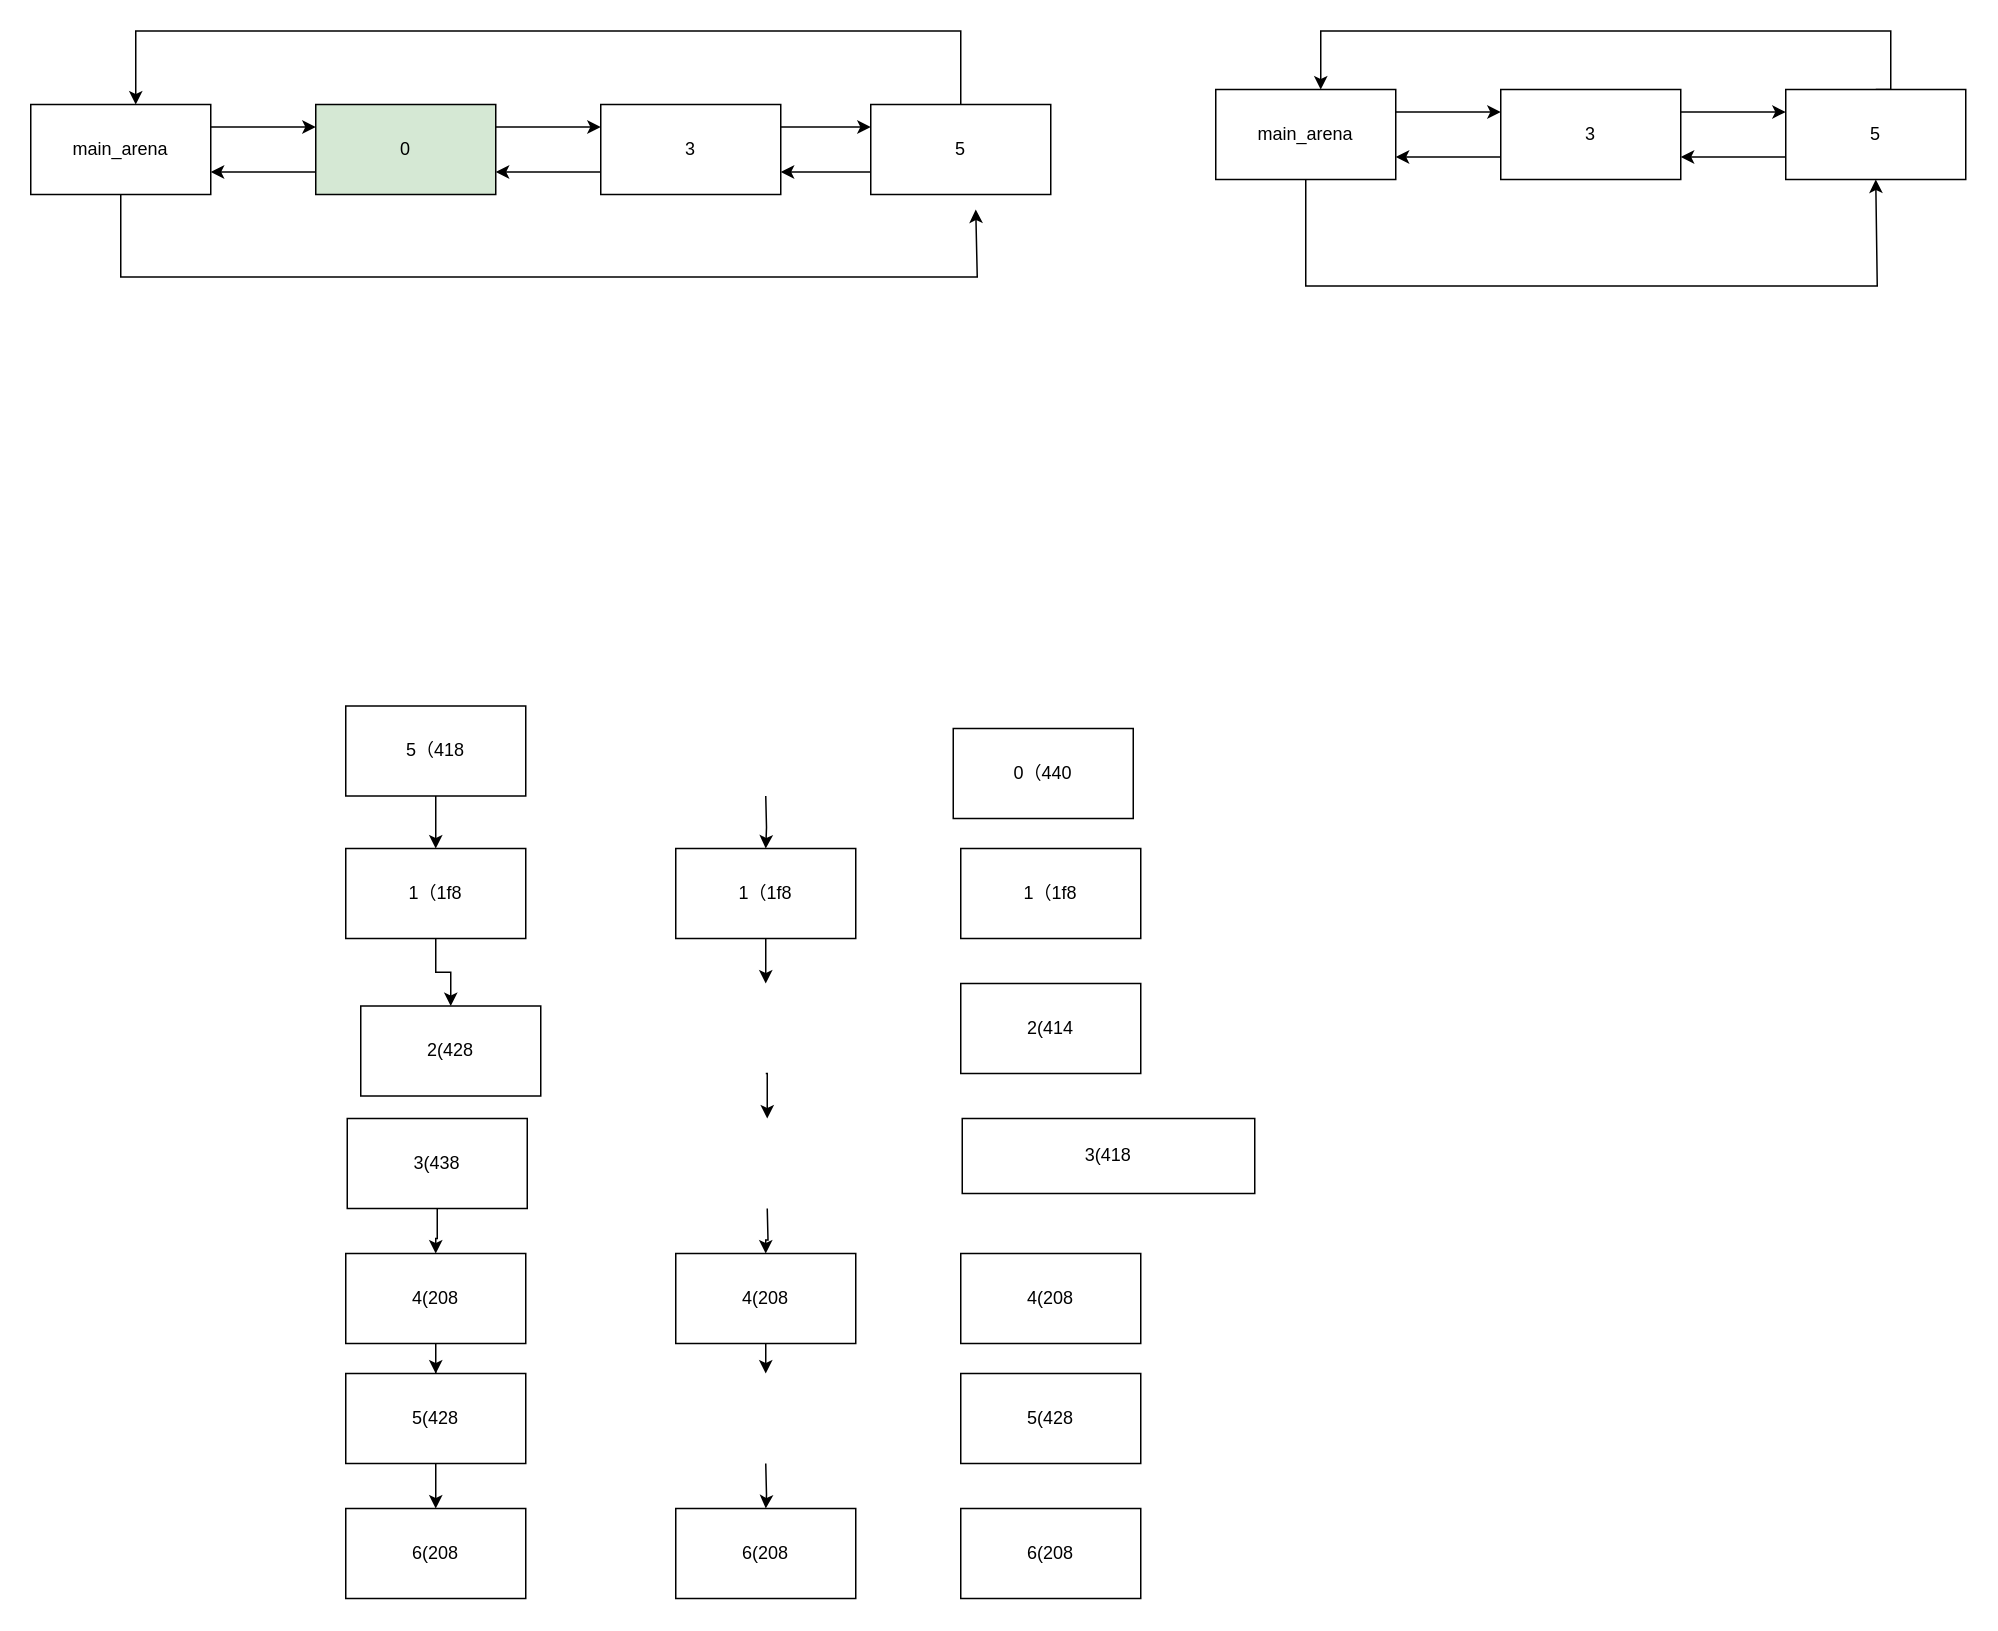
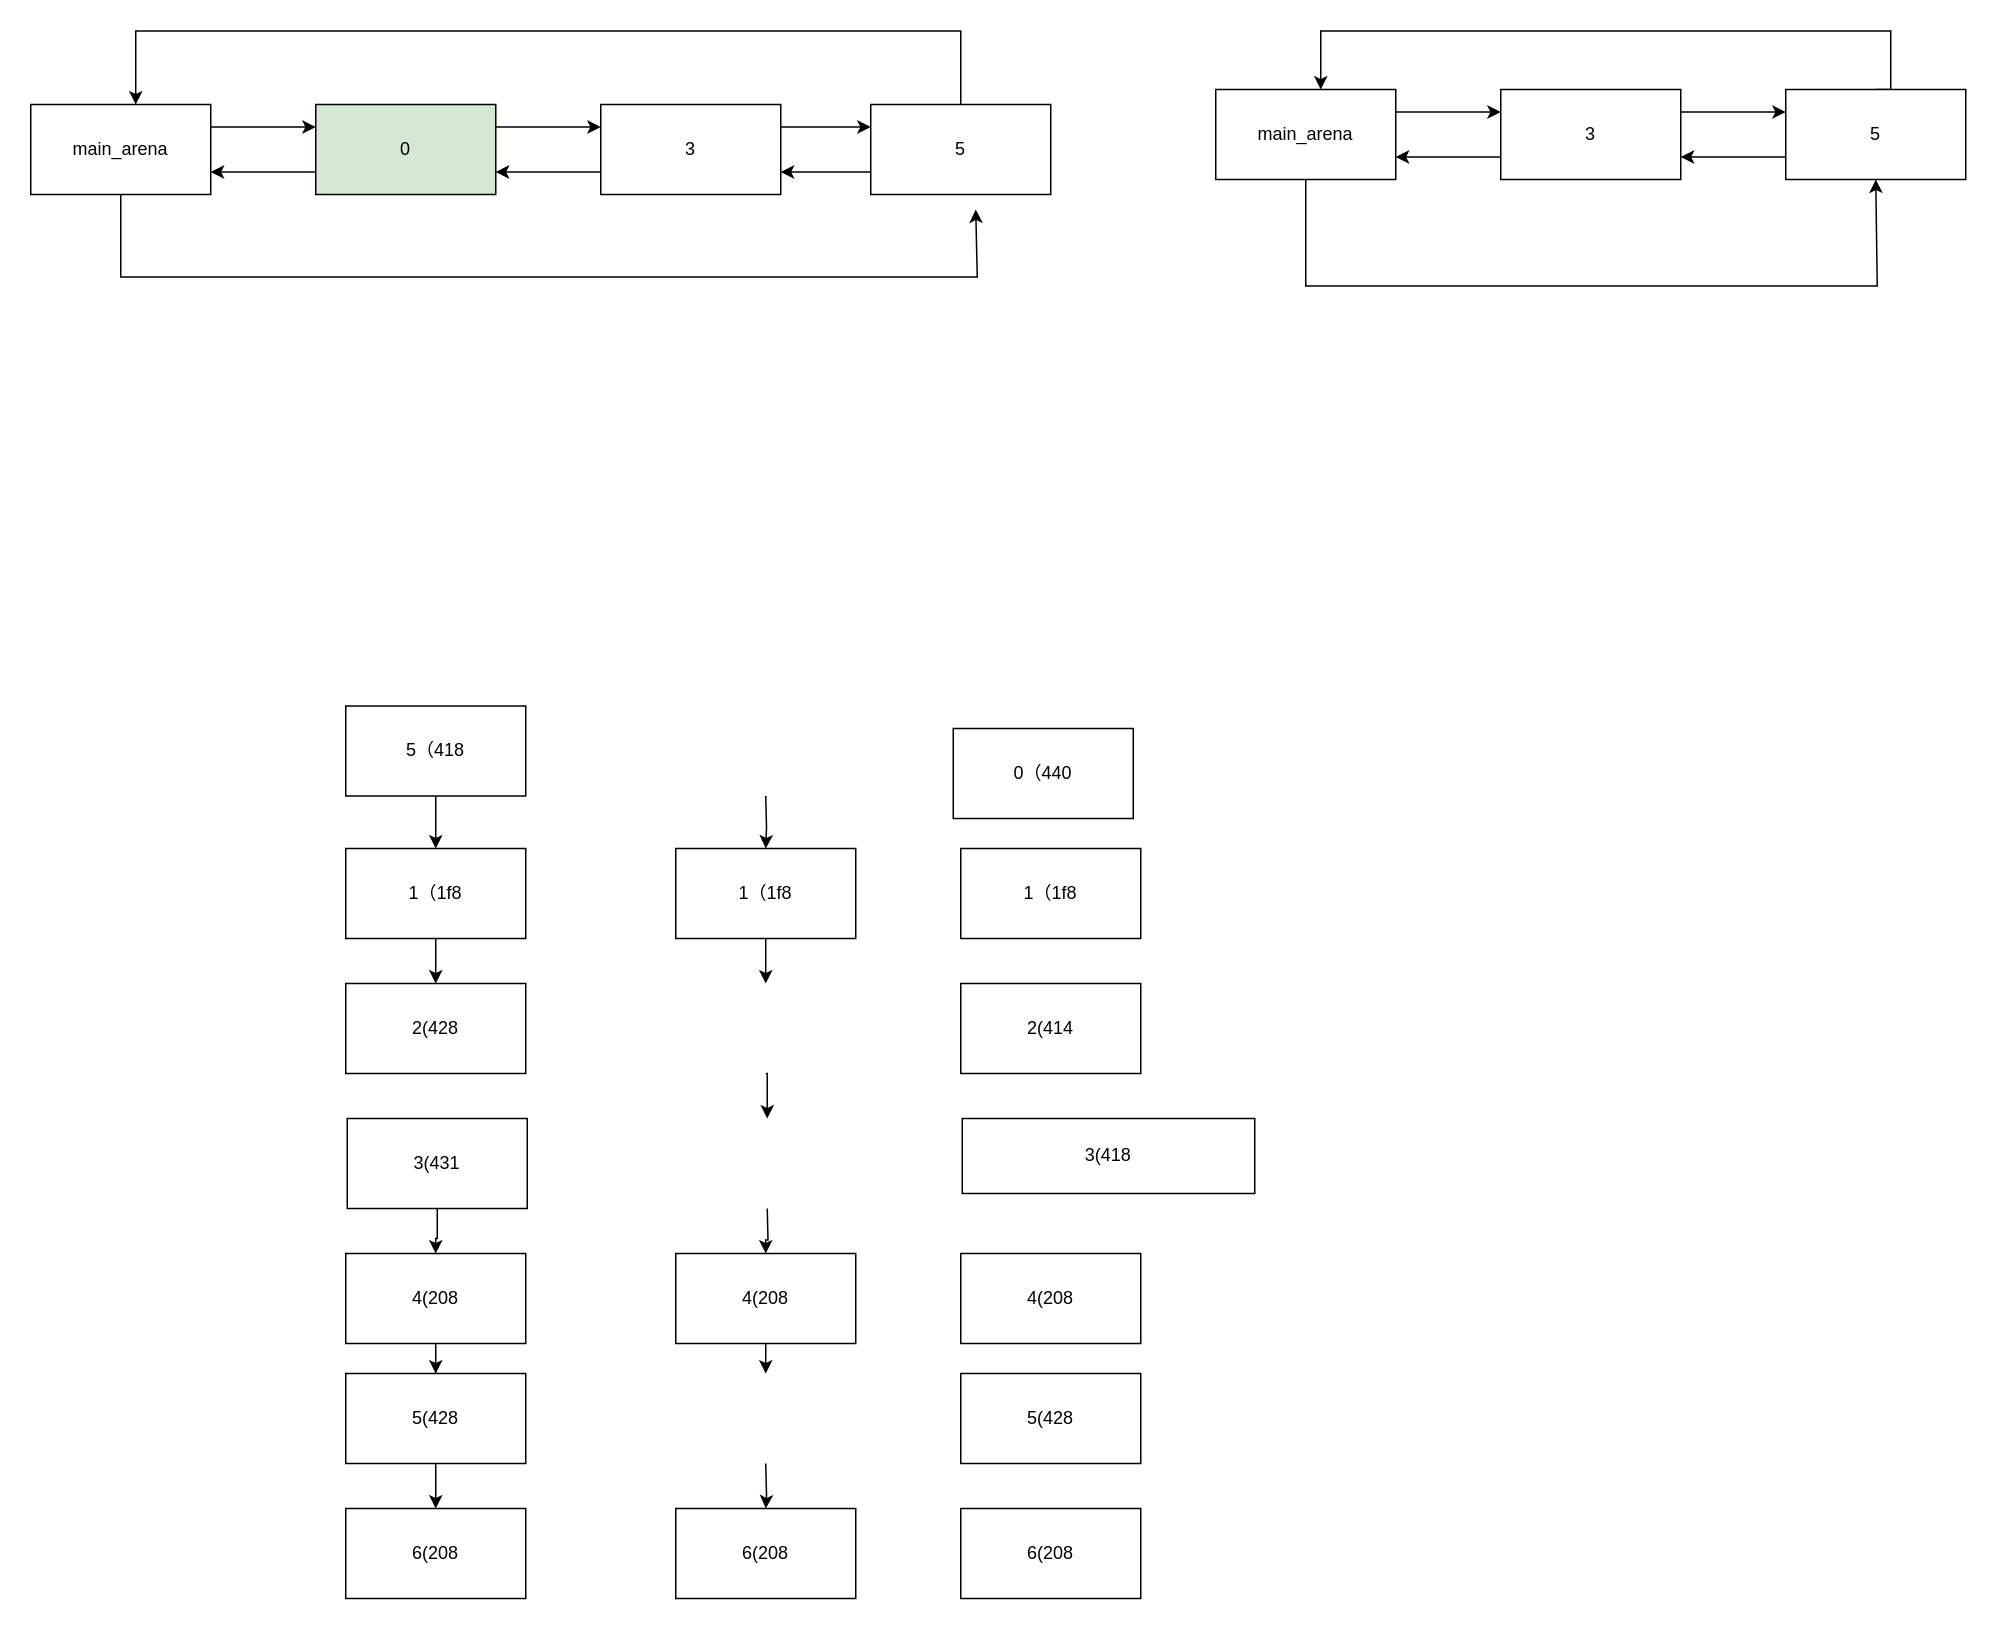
(451, 1051) -> (436, 1028)
(437, 1163) -> (437, 1163)
